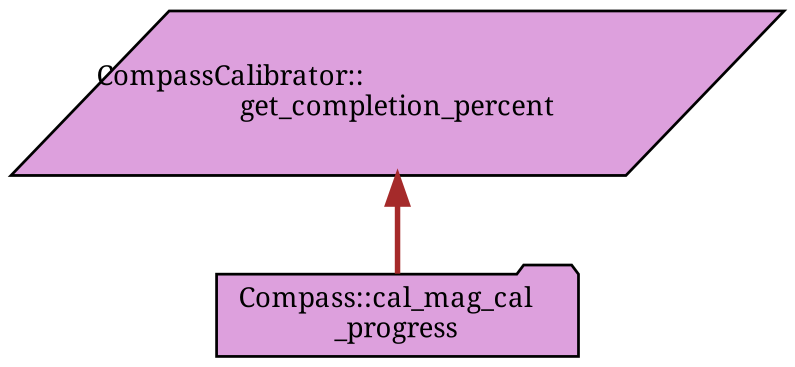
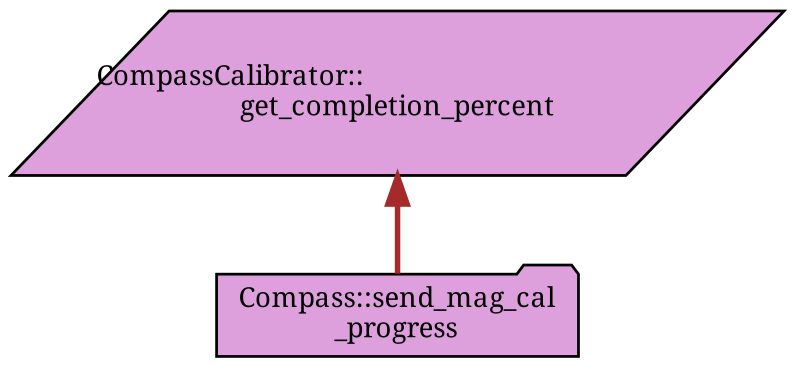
(398, 315) -> (398, 315)
